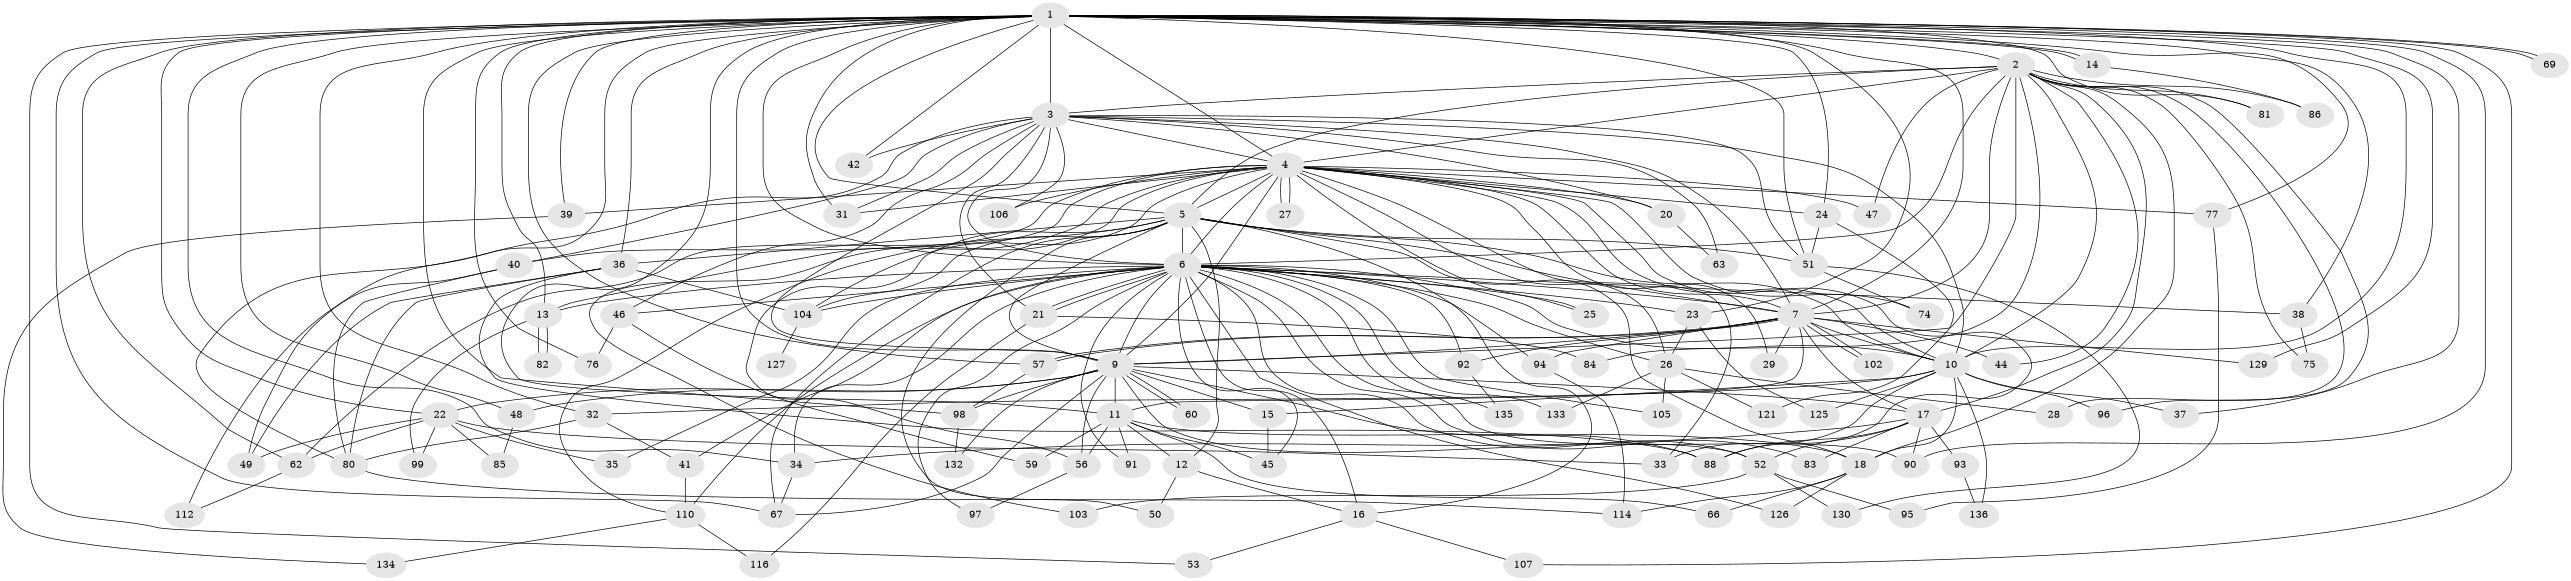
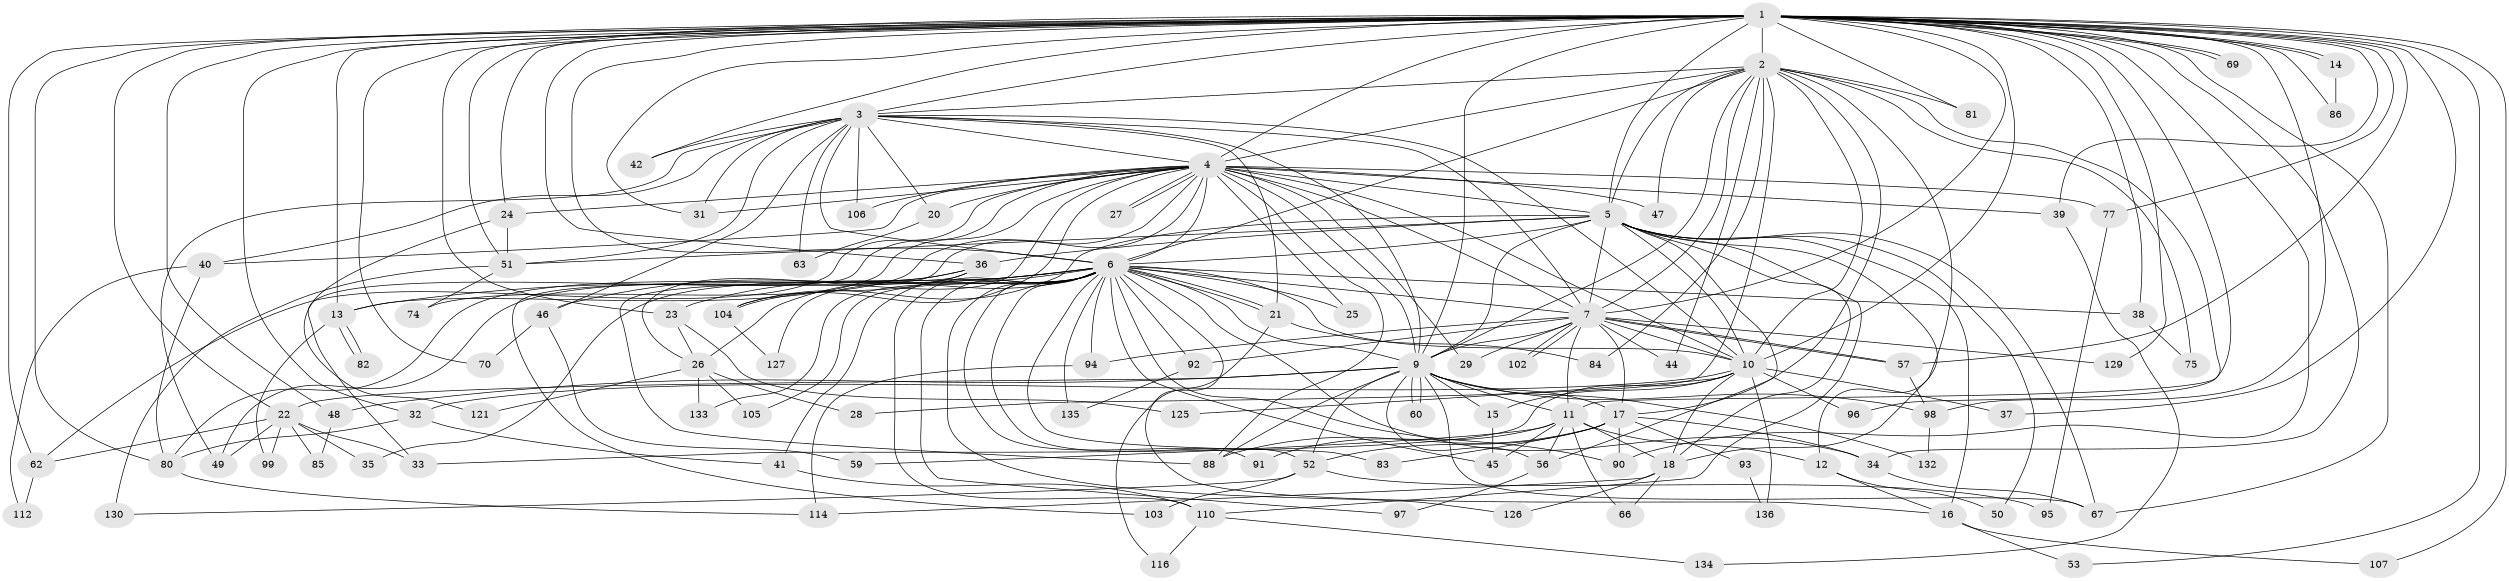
(2174, 86) -> (2067, 28)
(992, 285) -> (921, 283)
(593, 365) -> (485, 365)
